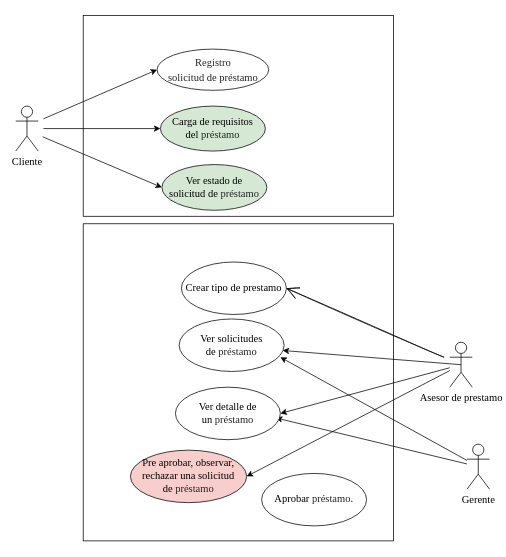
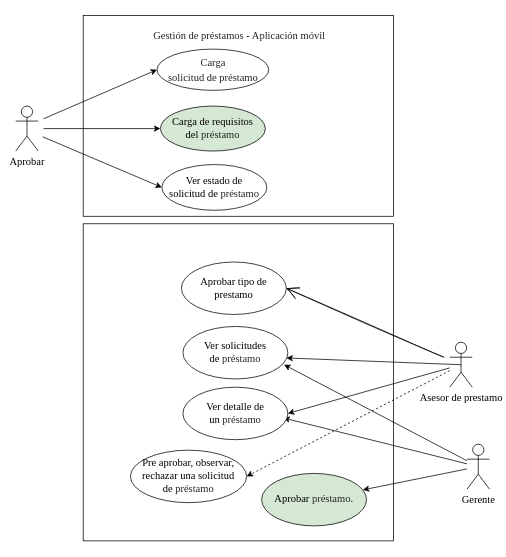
none -> (239, 36)
(213, 70) -> (213, 70)
(27, 163) -> (27, 163)
(214, 188) -> (214, 188)
(234, 288) -> (234, 288)
(231, 345) -> (235, 353)
(228, 414) -> (235, 414)
(350, 423) -> (350, 423)
(188, 477) -> (188, 477)
none -> (418, 479)
(314, 500) -> (314, 500)
